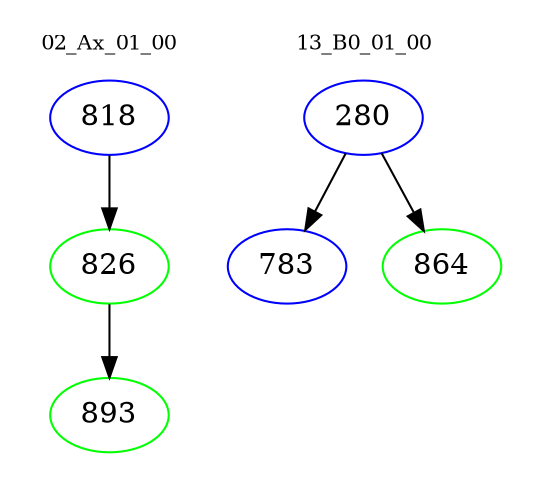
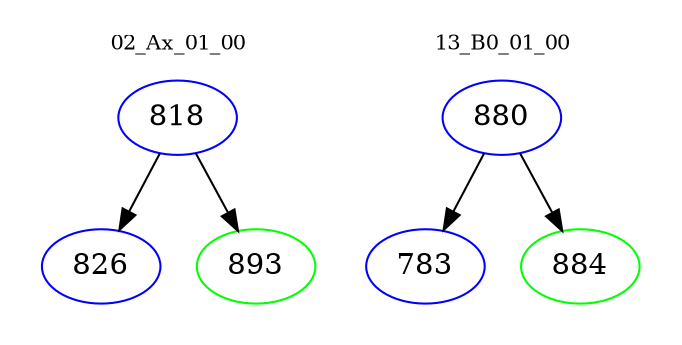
(363, 118) -> (502, 118)
(109, 266) -> (101, 266)
(442, 266) -> (580, 266)
(109, 331) -> (212, 183)
